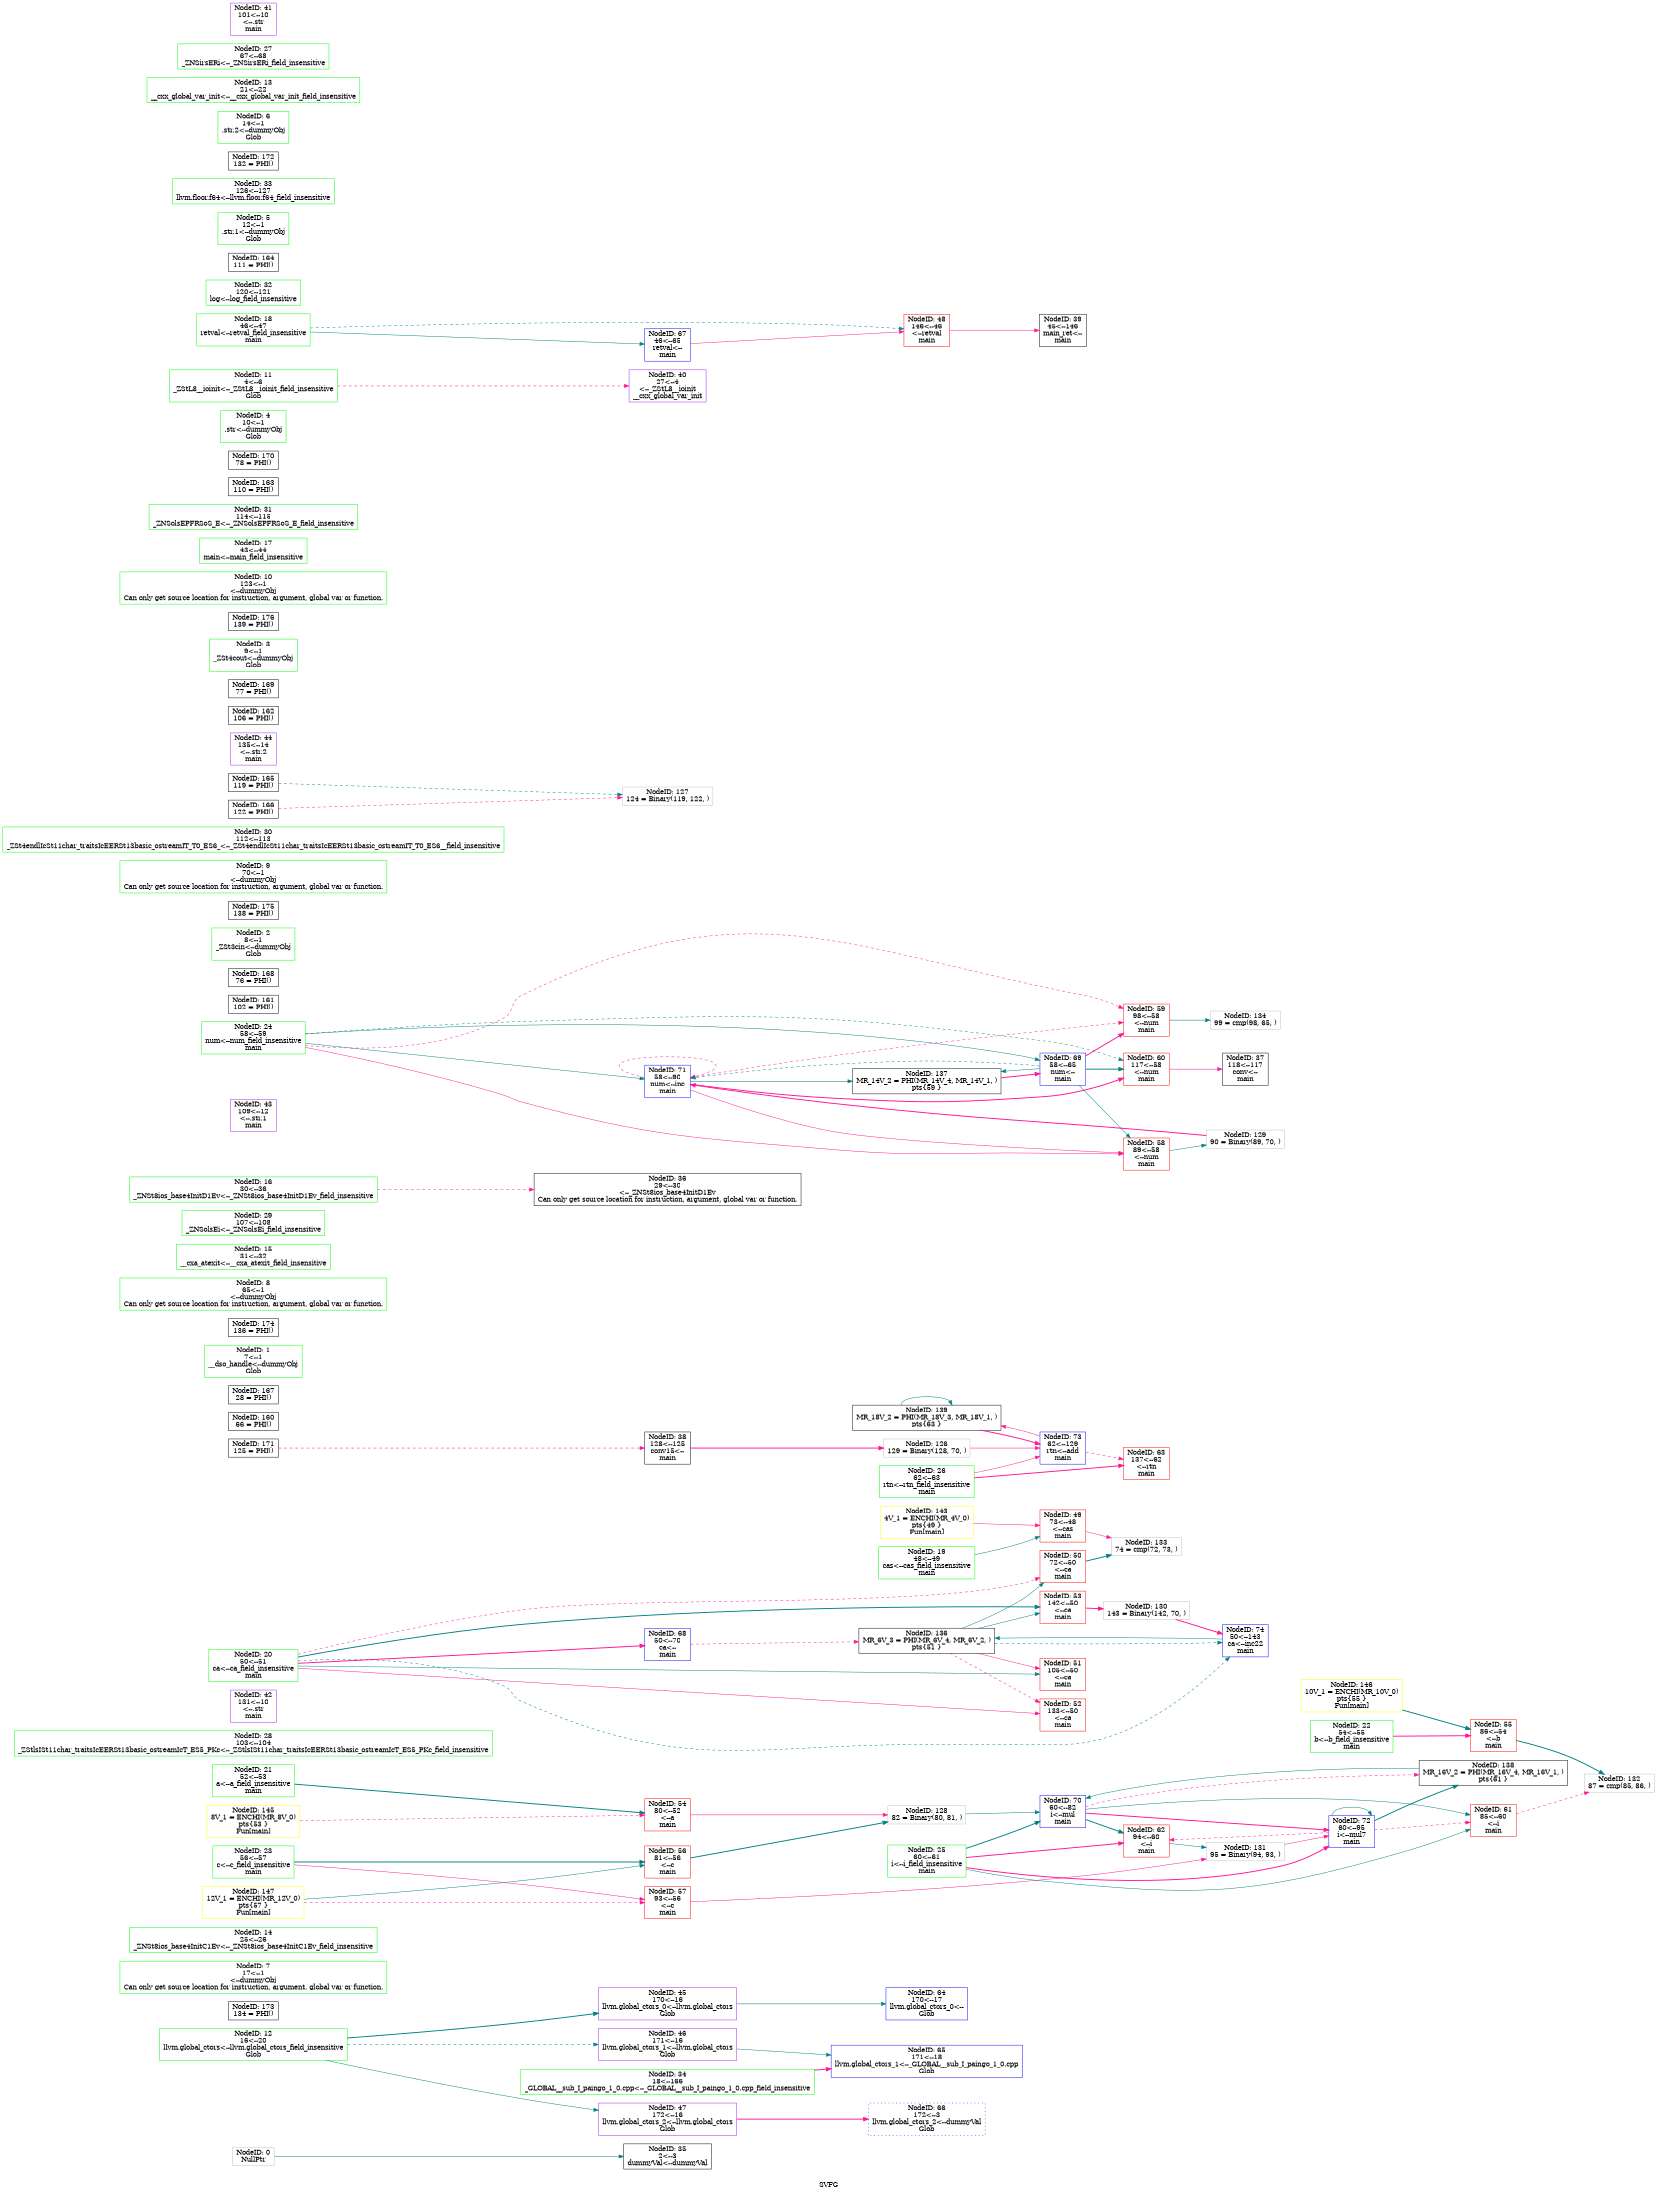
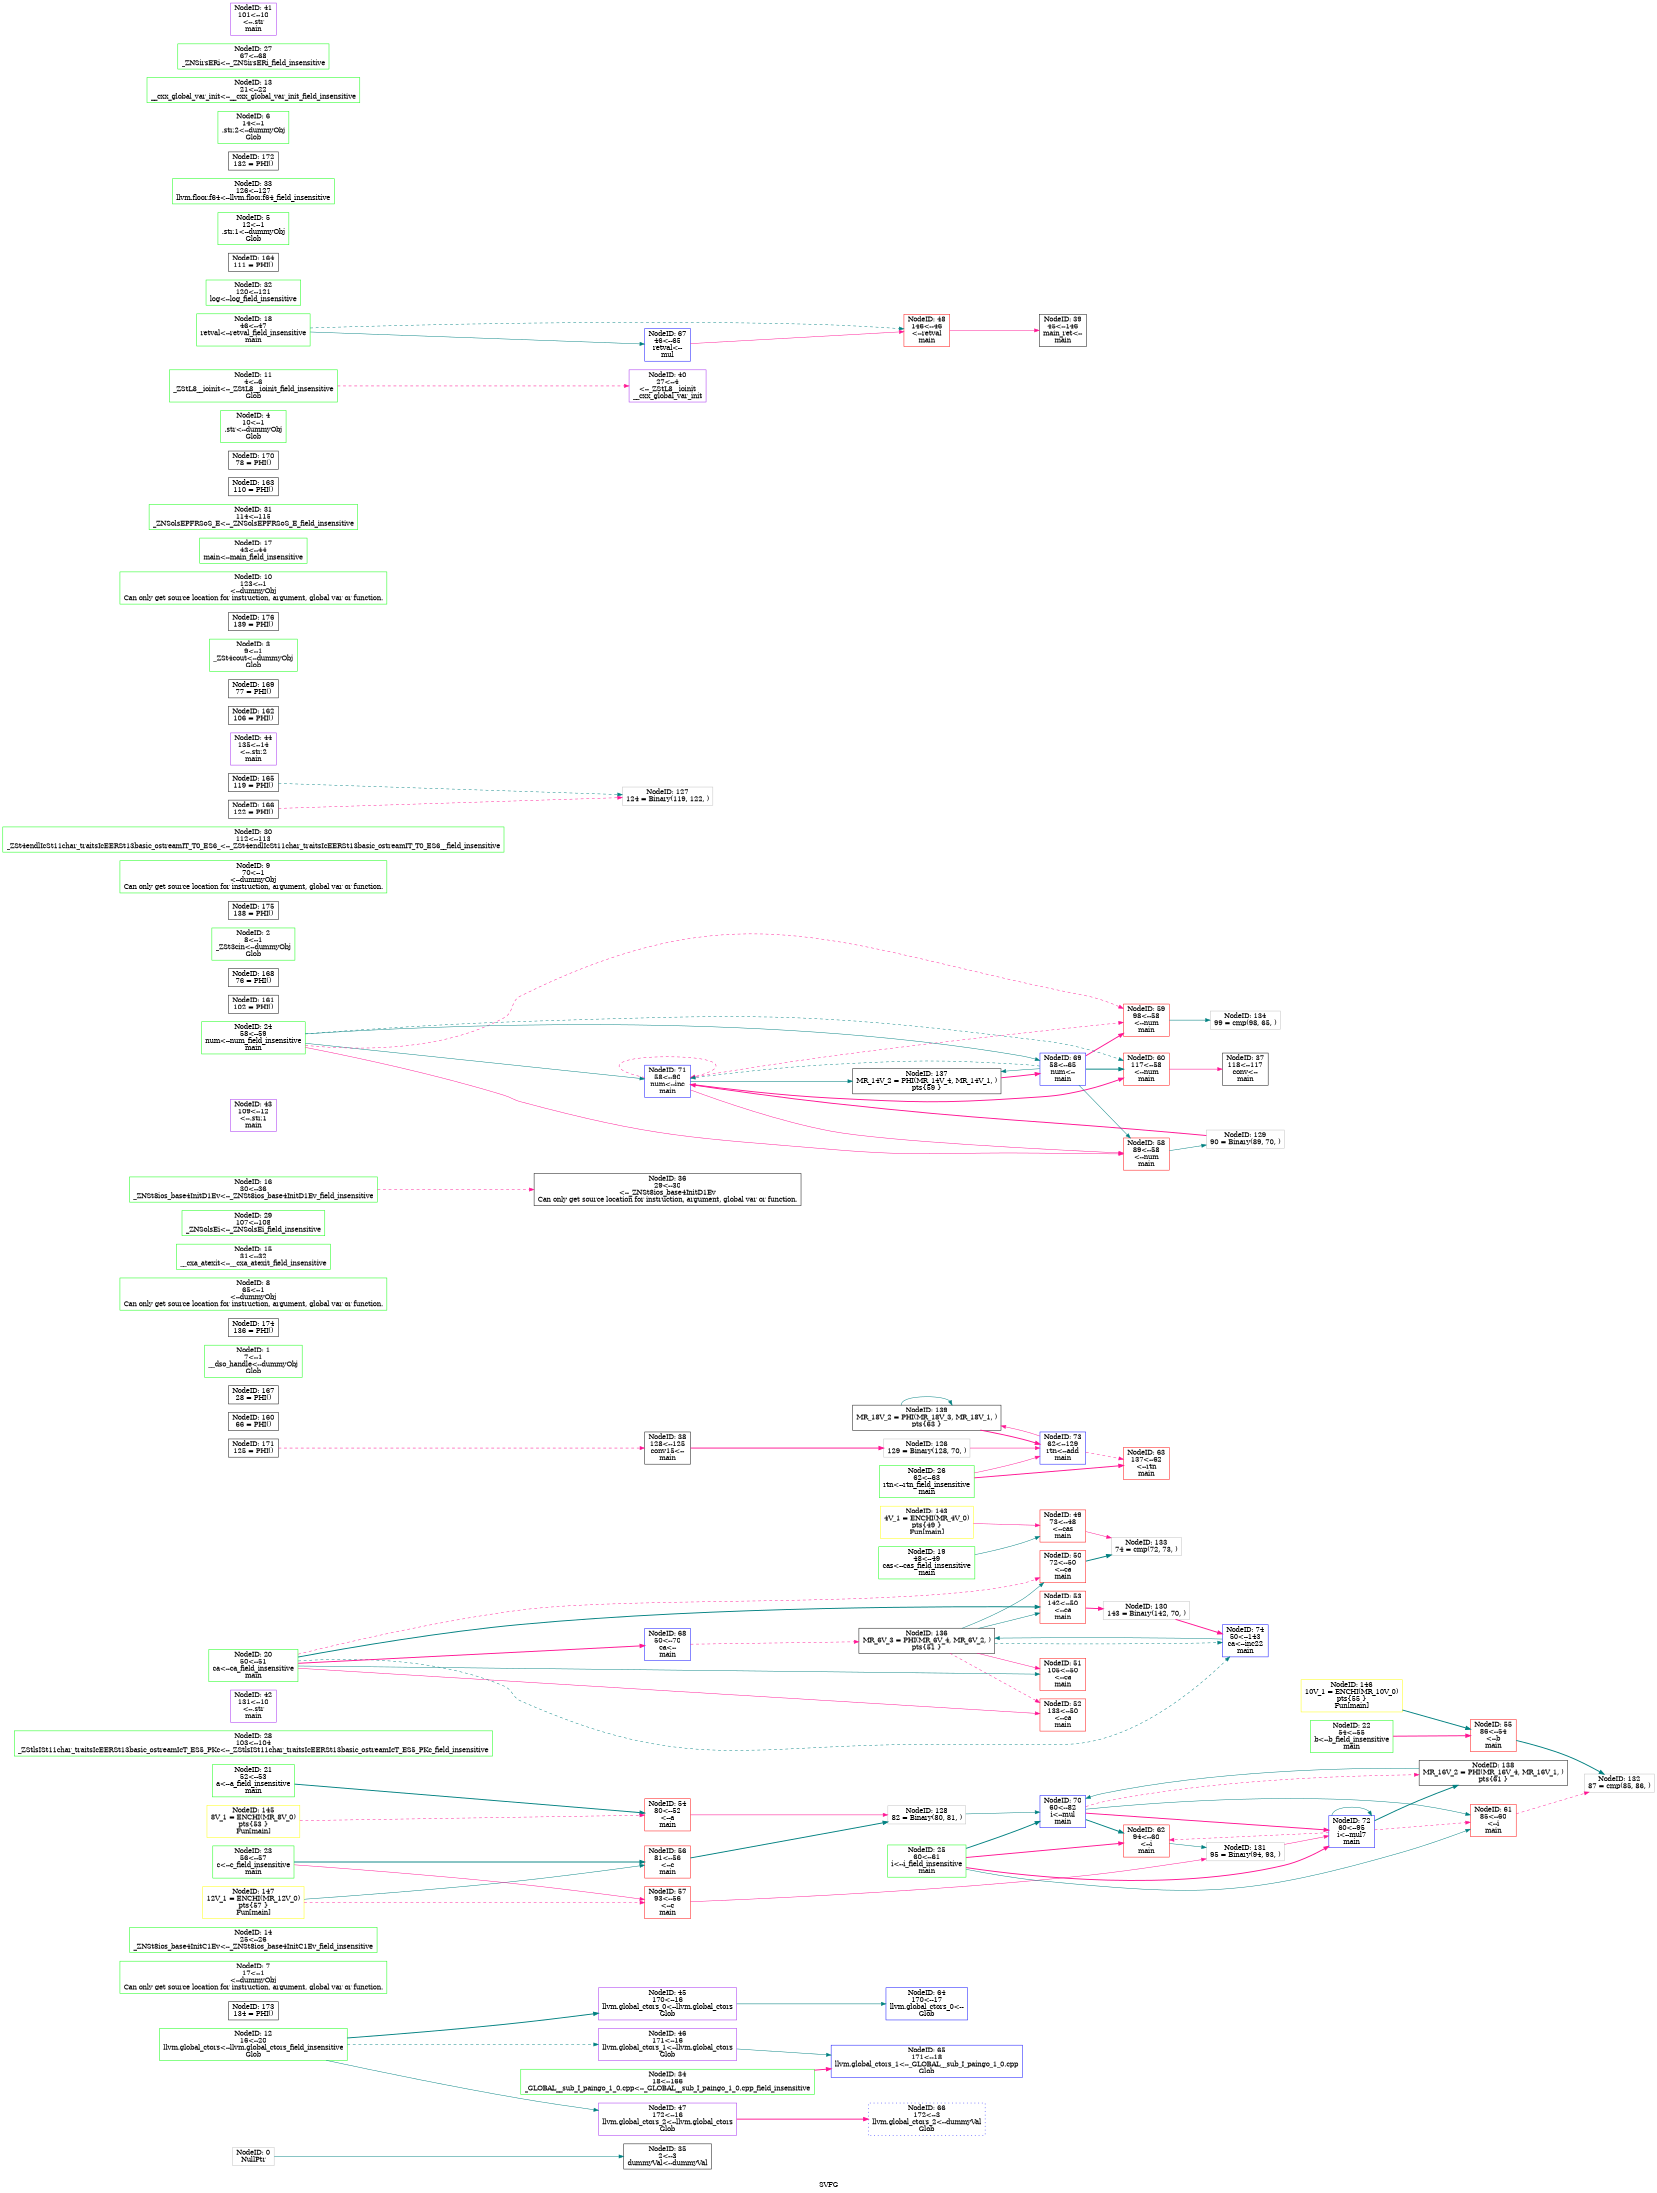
(668, 355) -> (668, 355)
